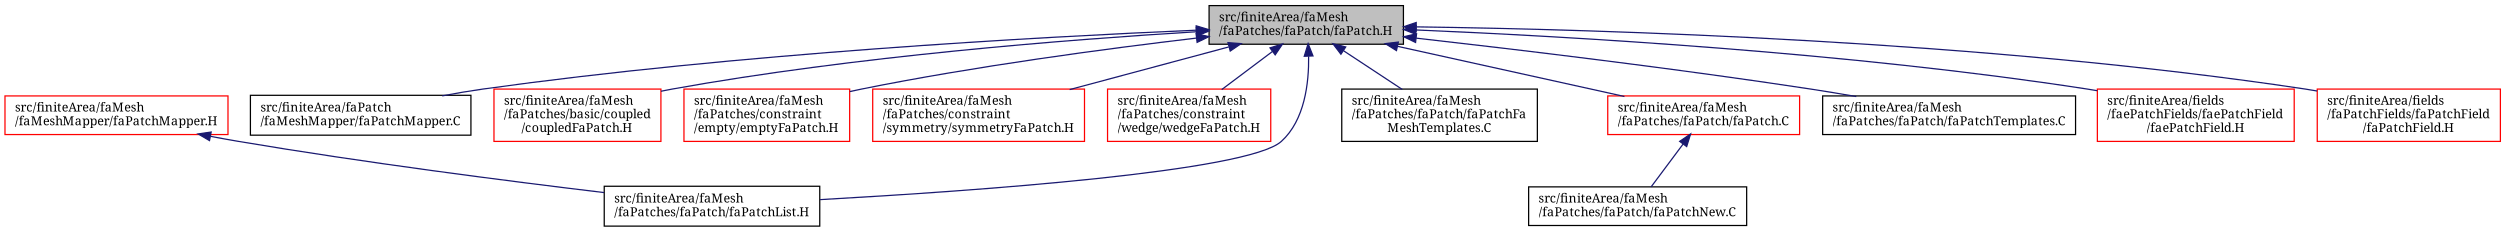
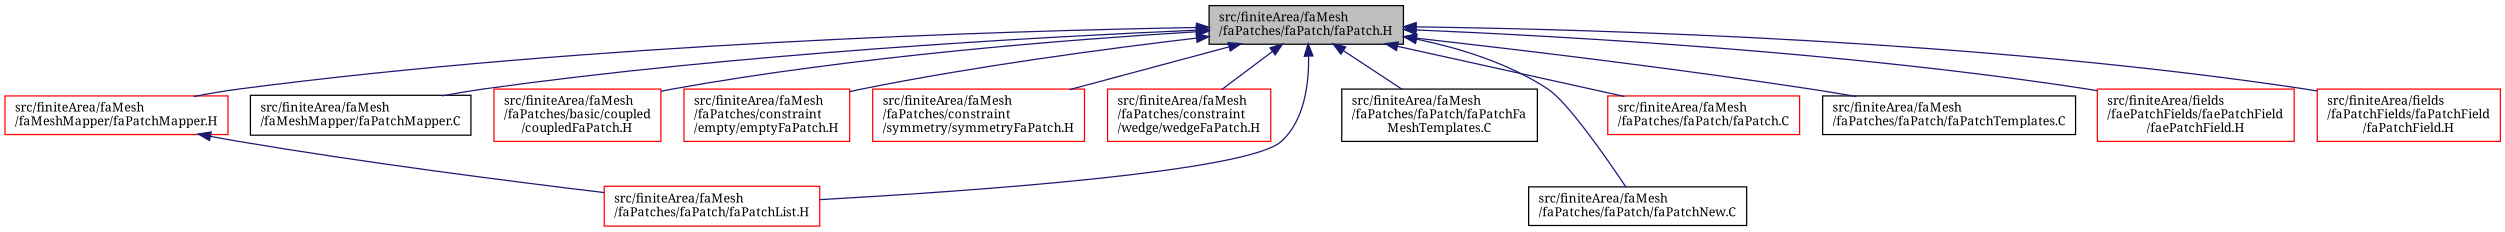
none -> (694, 47)
(361, 115) -> (361, 115)
(1667, 165) -> (1547, 89)
(712, 206) -> (712, 206)
